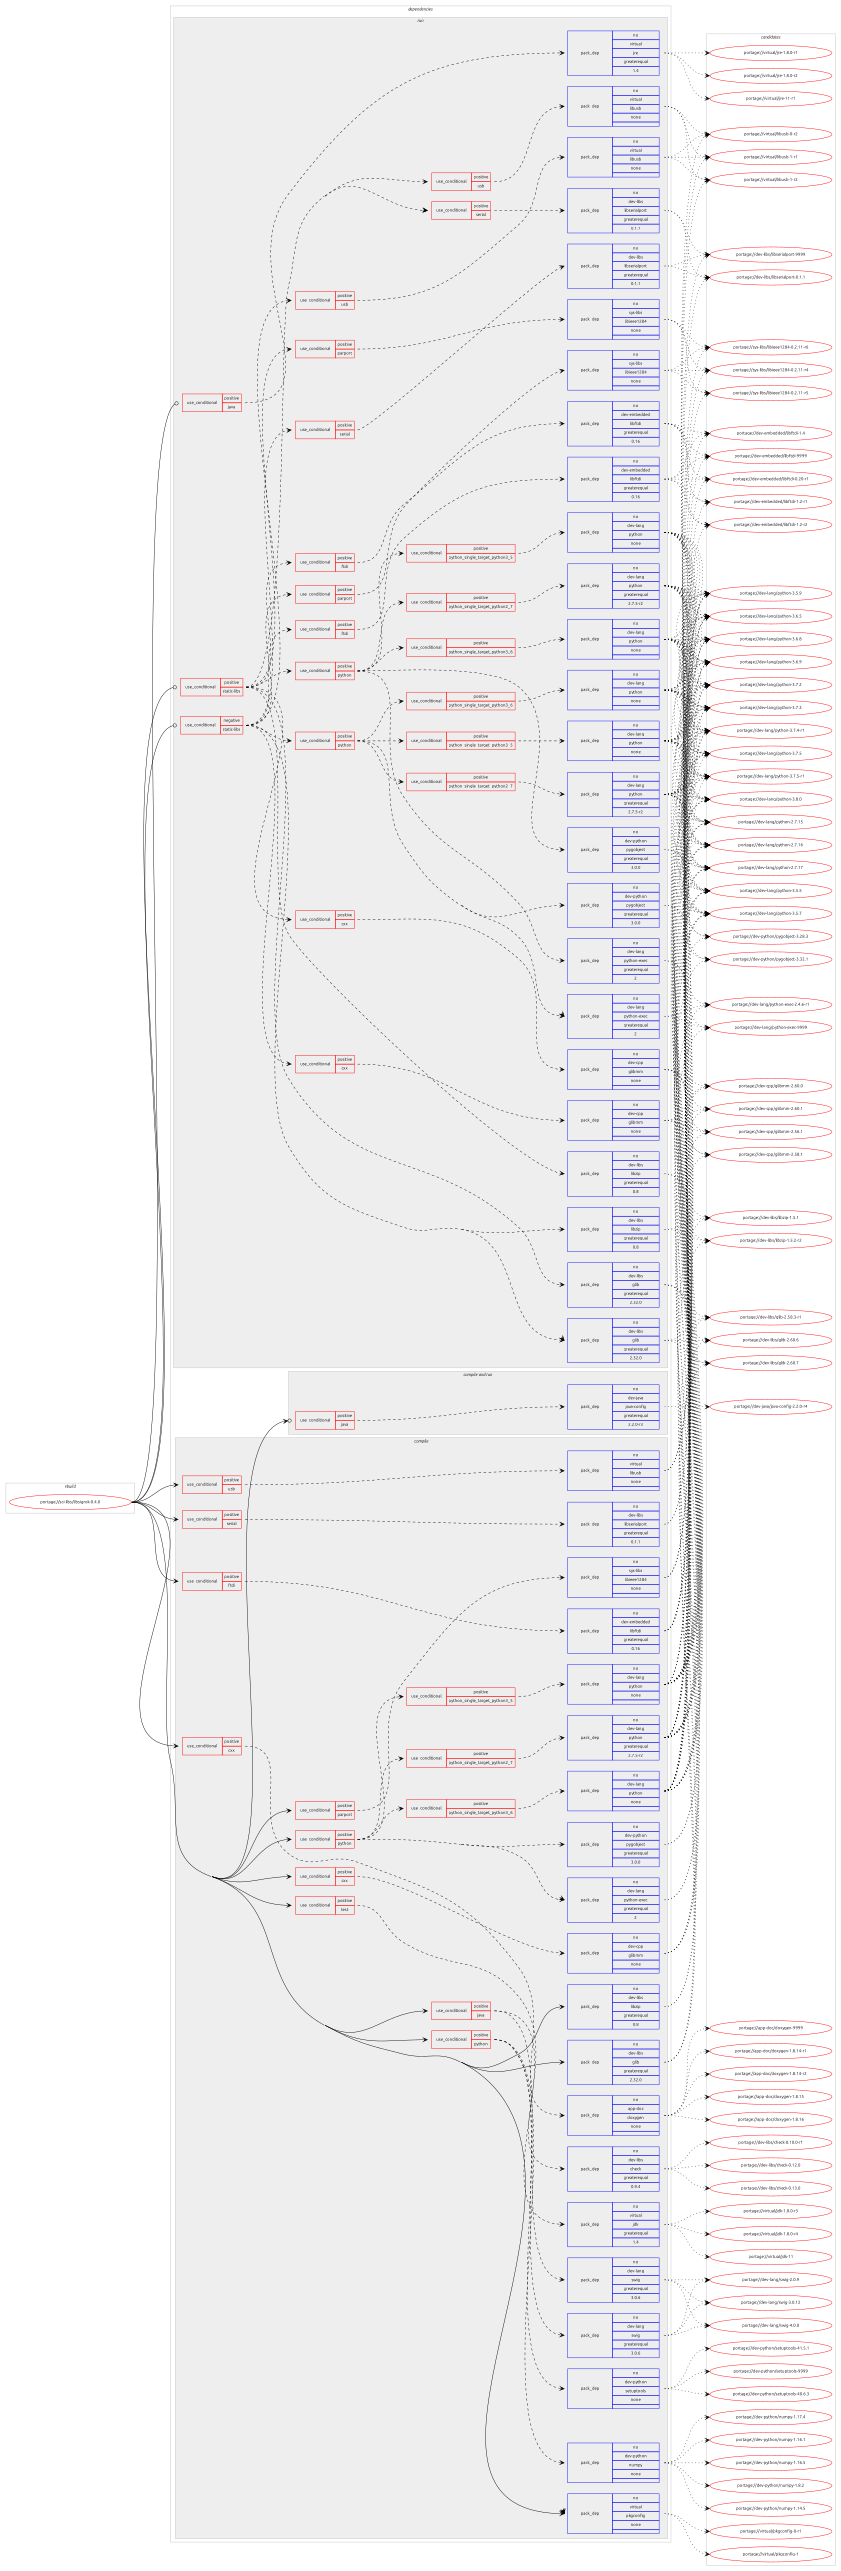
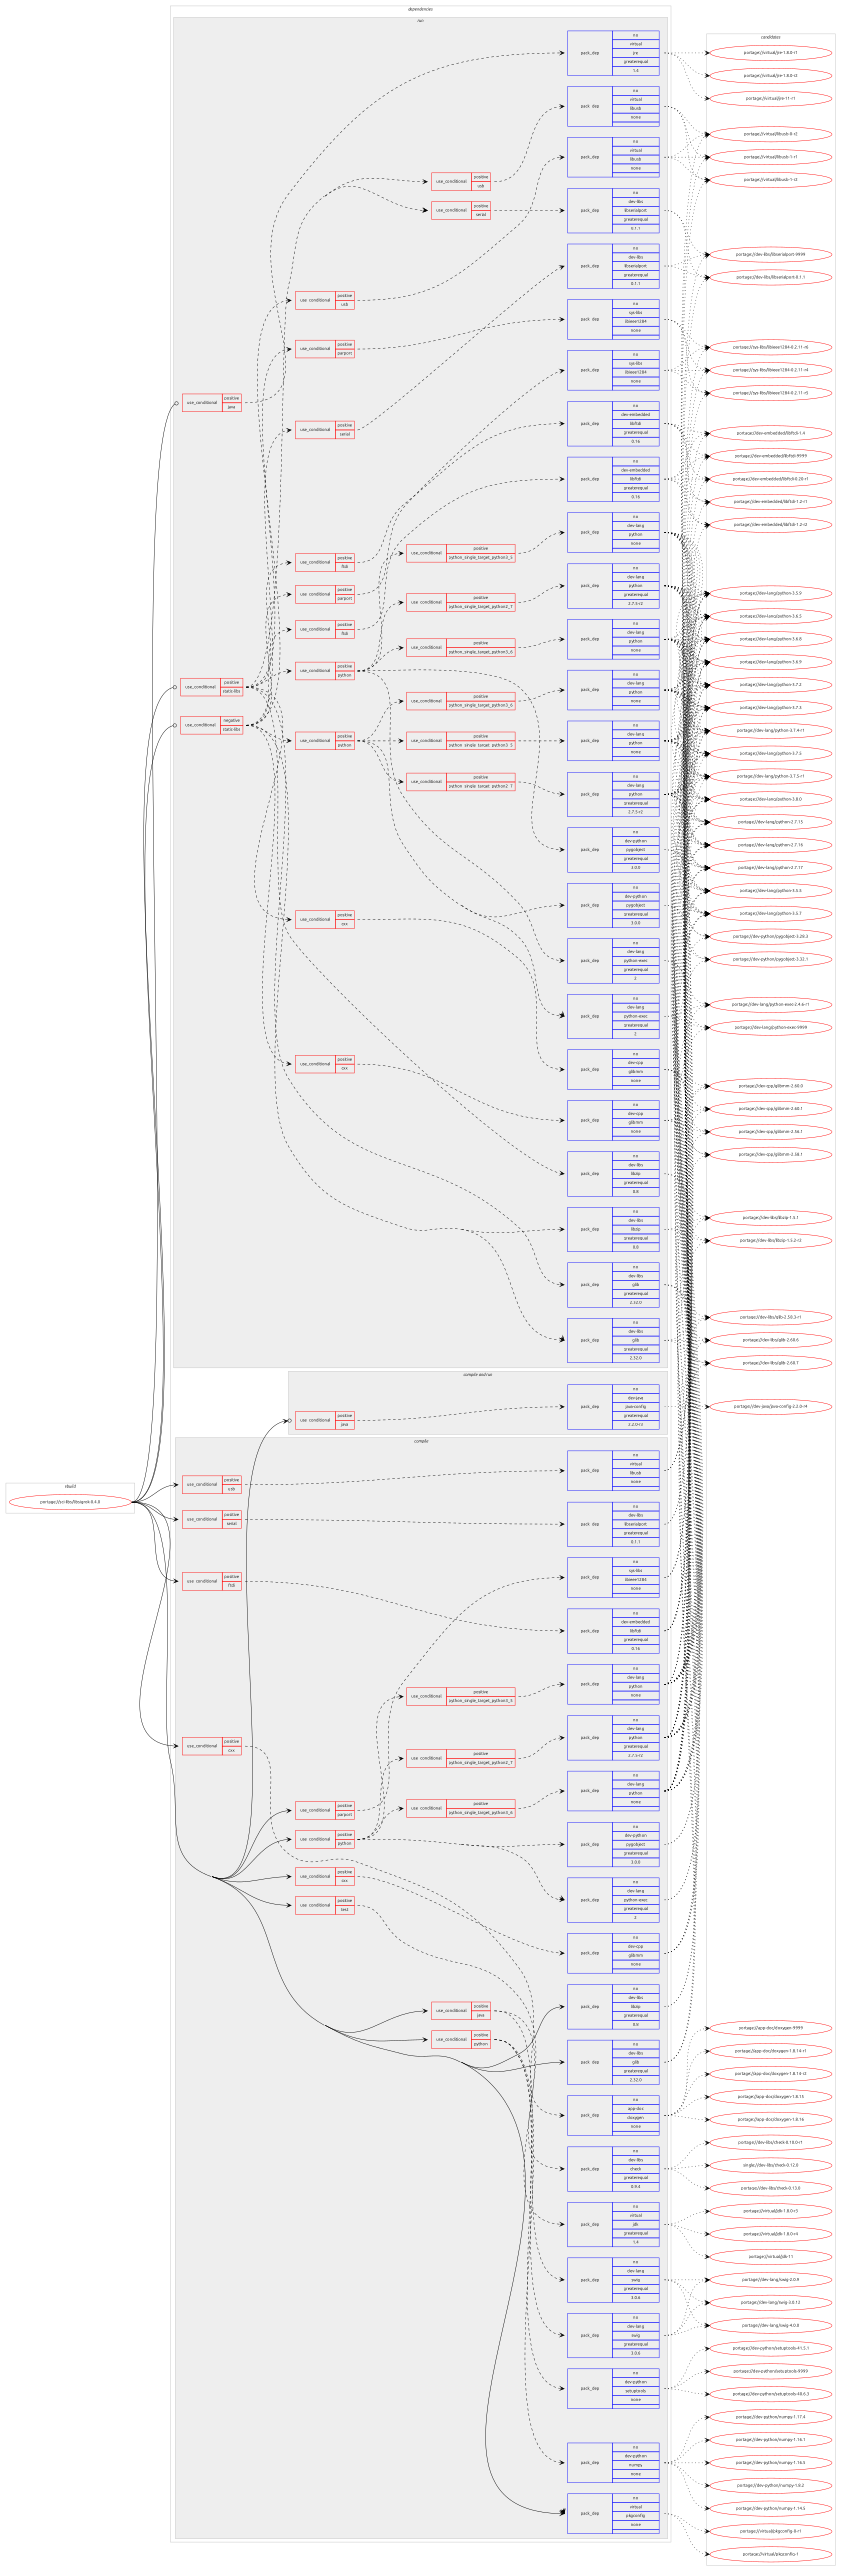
(771, 2166) -> (771, 2166)
